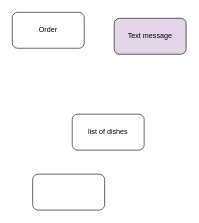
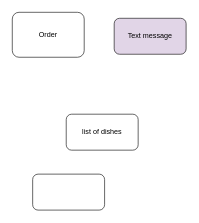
(48, 30) -> (48, 35)
(108, 132) -> (102, 132)
